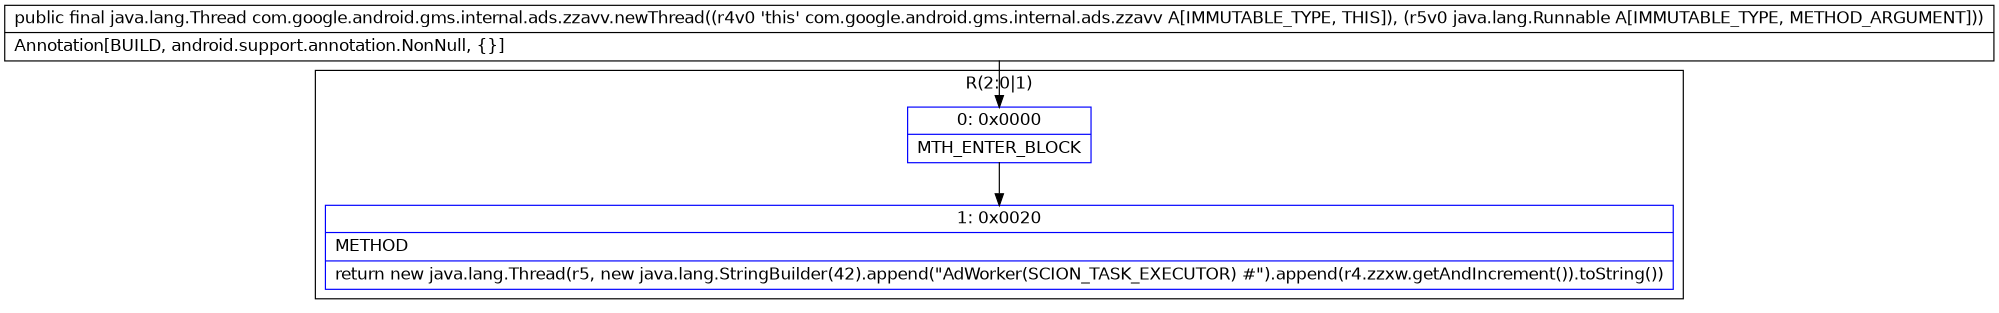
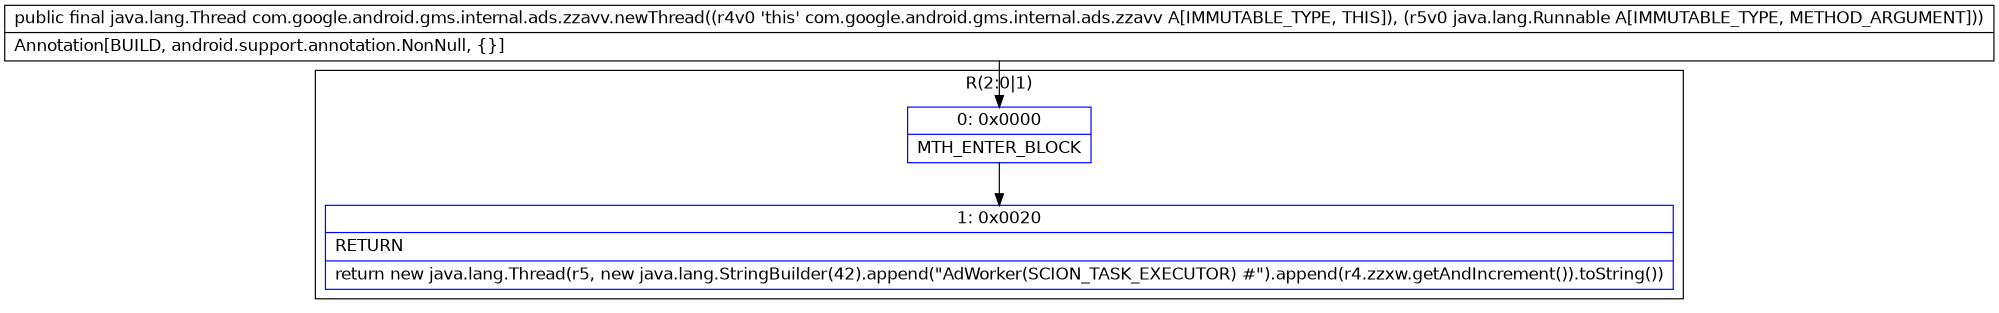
(372, 246) -> (369, 246)
